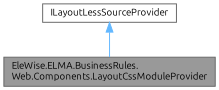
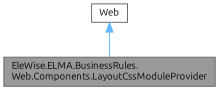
(110, 13) -> (110, 13)
